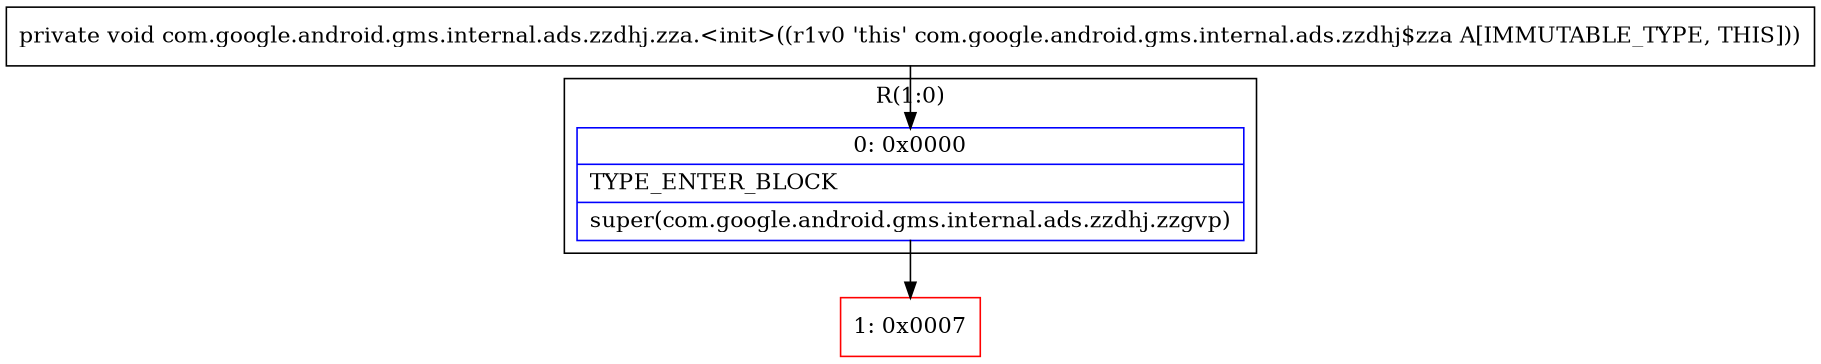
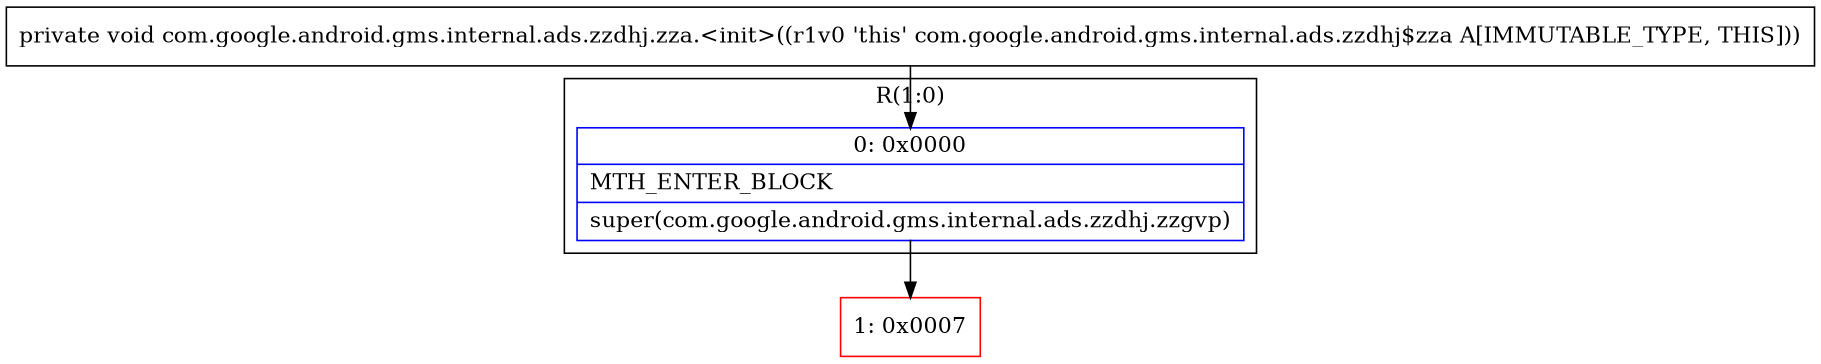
(714, 183) -> (712, 183)
